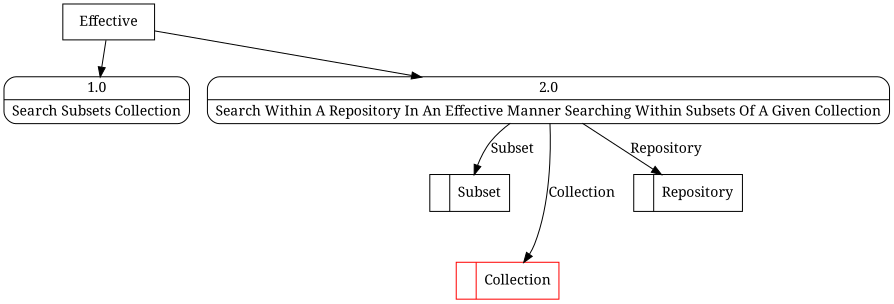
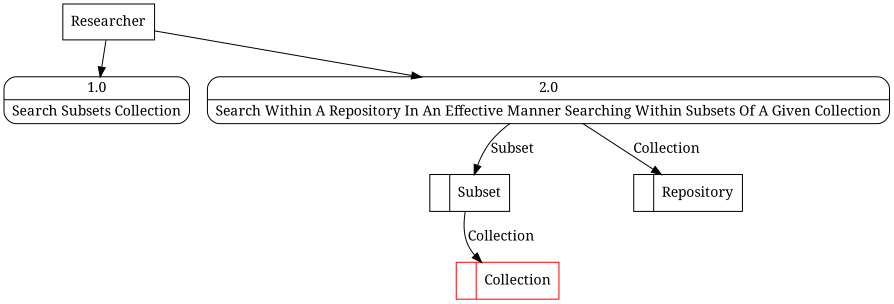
(109, 22) -> (109, 22)
(667, 149) -> (667, 149)
(547, 190) -> (465, 234)
